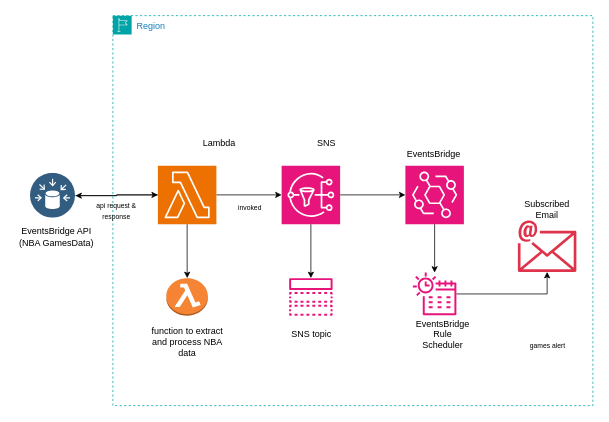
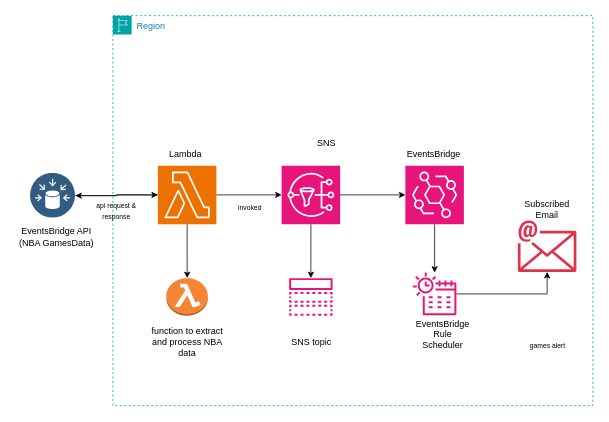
(219, 143) -> (185, 154)
(312, 334) -> (312, 342)
